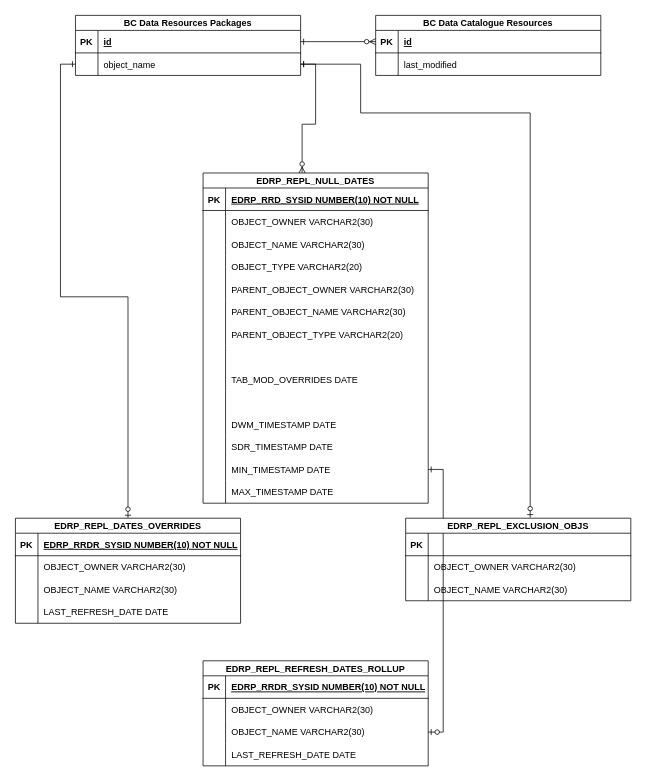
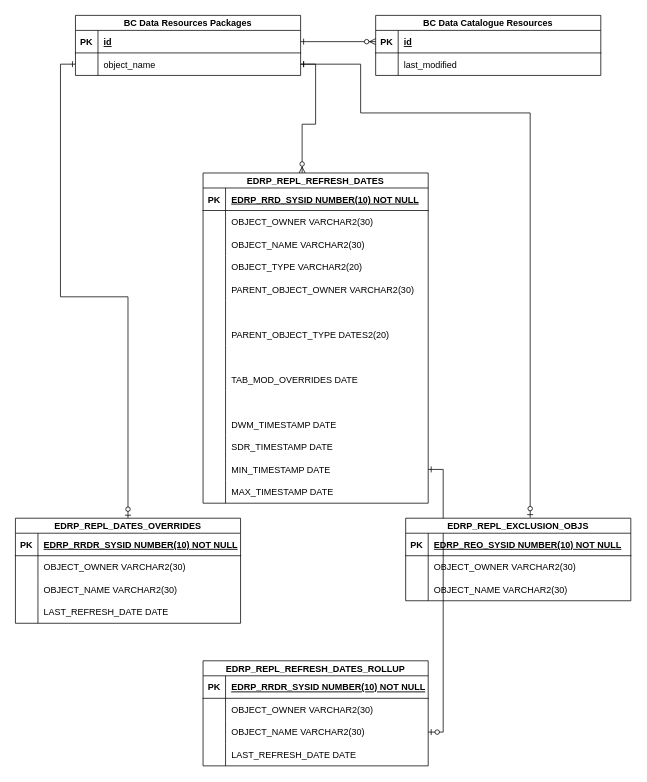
(315, 181) -> (315, 181)
(327, 312) -> none
(308, 335) -> (303, 335)
none -> (529, 544)
